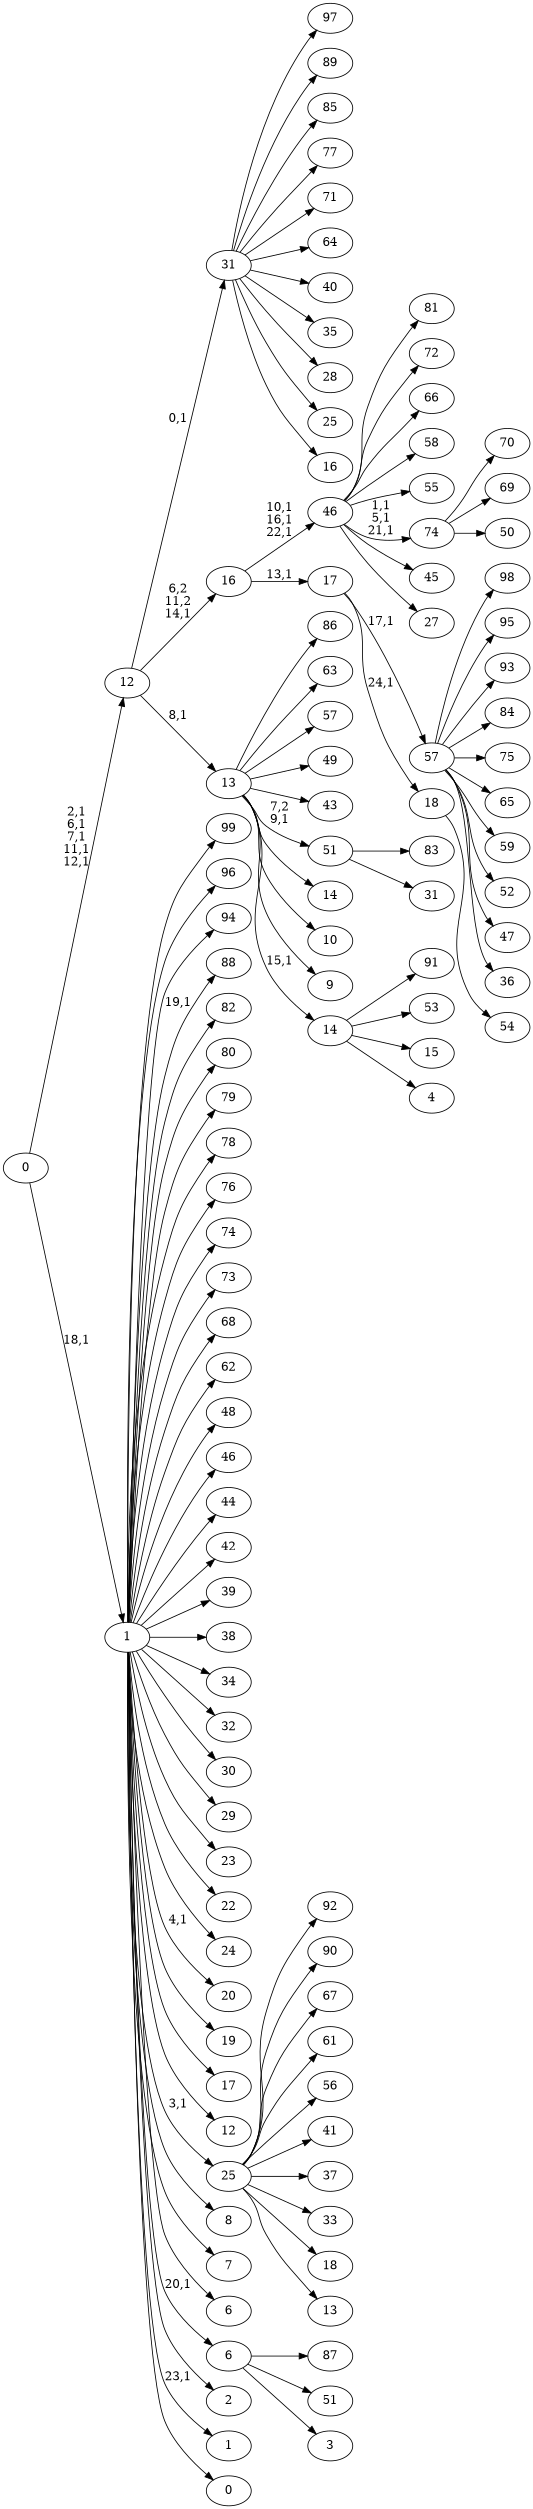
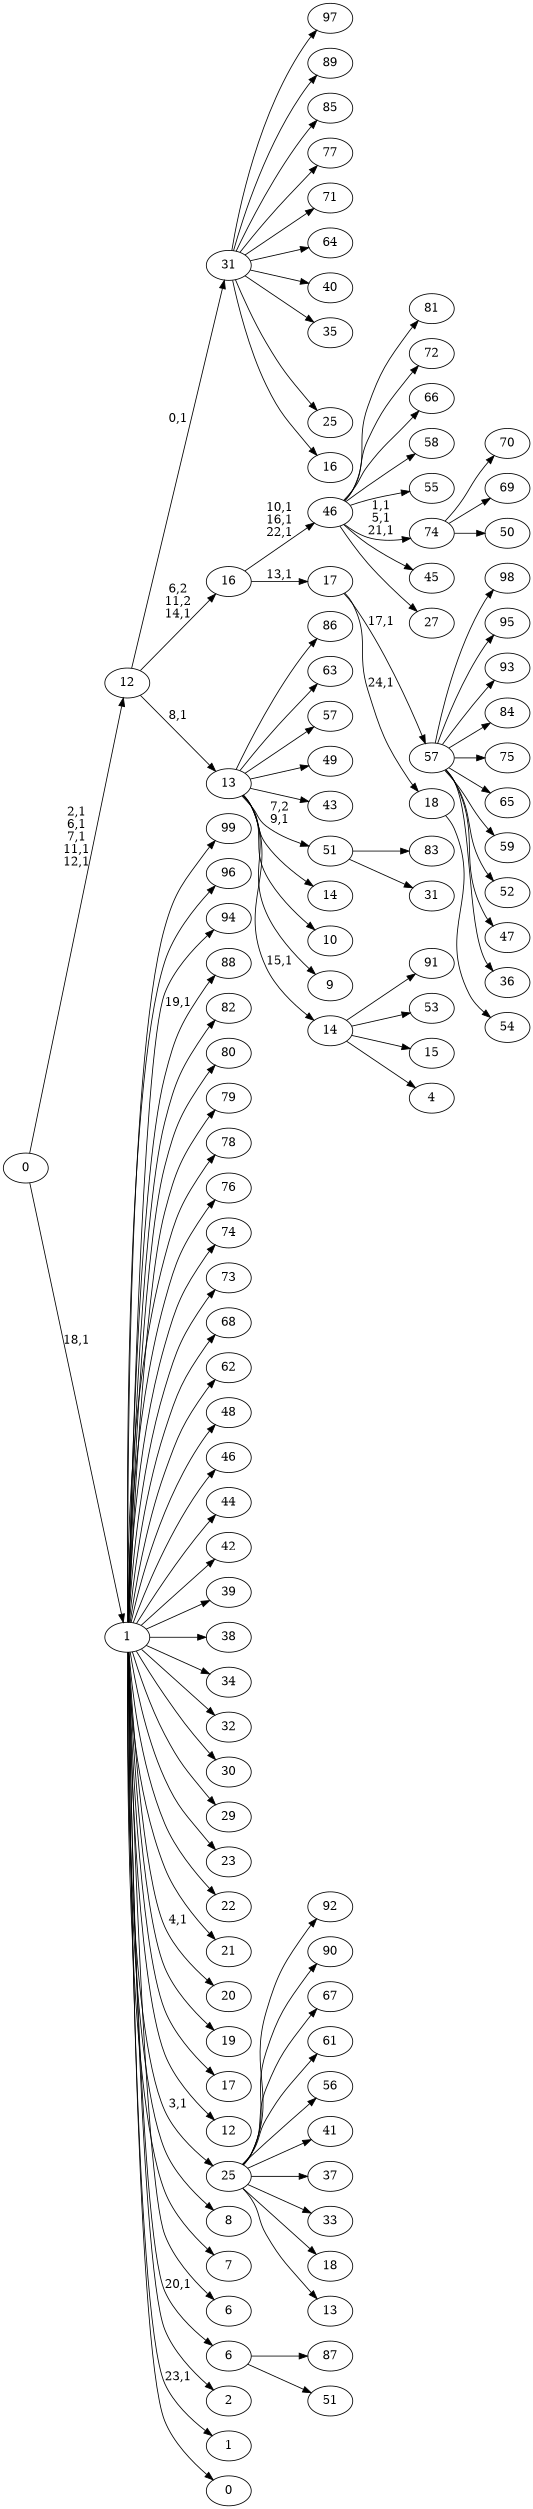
(330, 378) -> none
(229, 1952) -> (229, 1952)
(330, 2446) -> none
